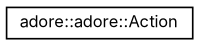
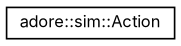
(100, 23) -> (91, 23)
